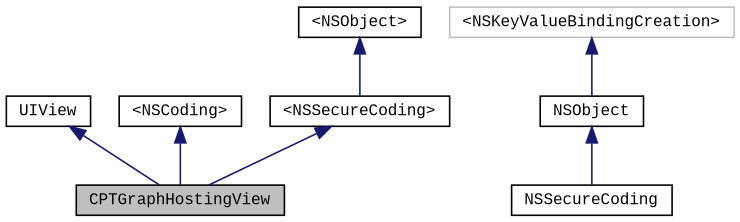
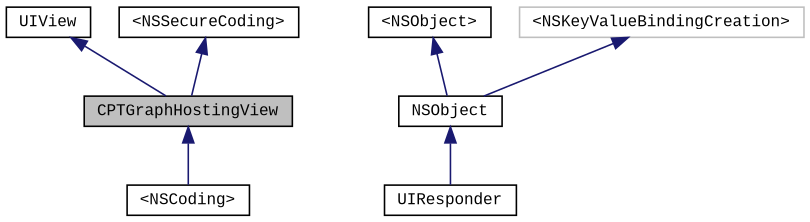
(360, 75) -> (442, 75)
(180, 164) -> (188, 164)
(592, 200) -> (450, 200)
